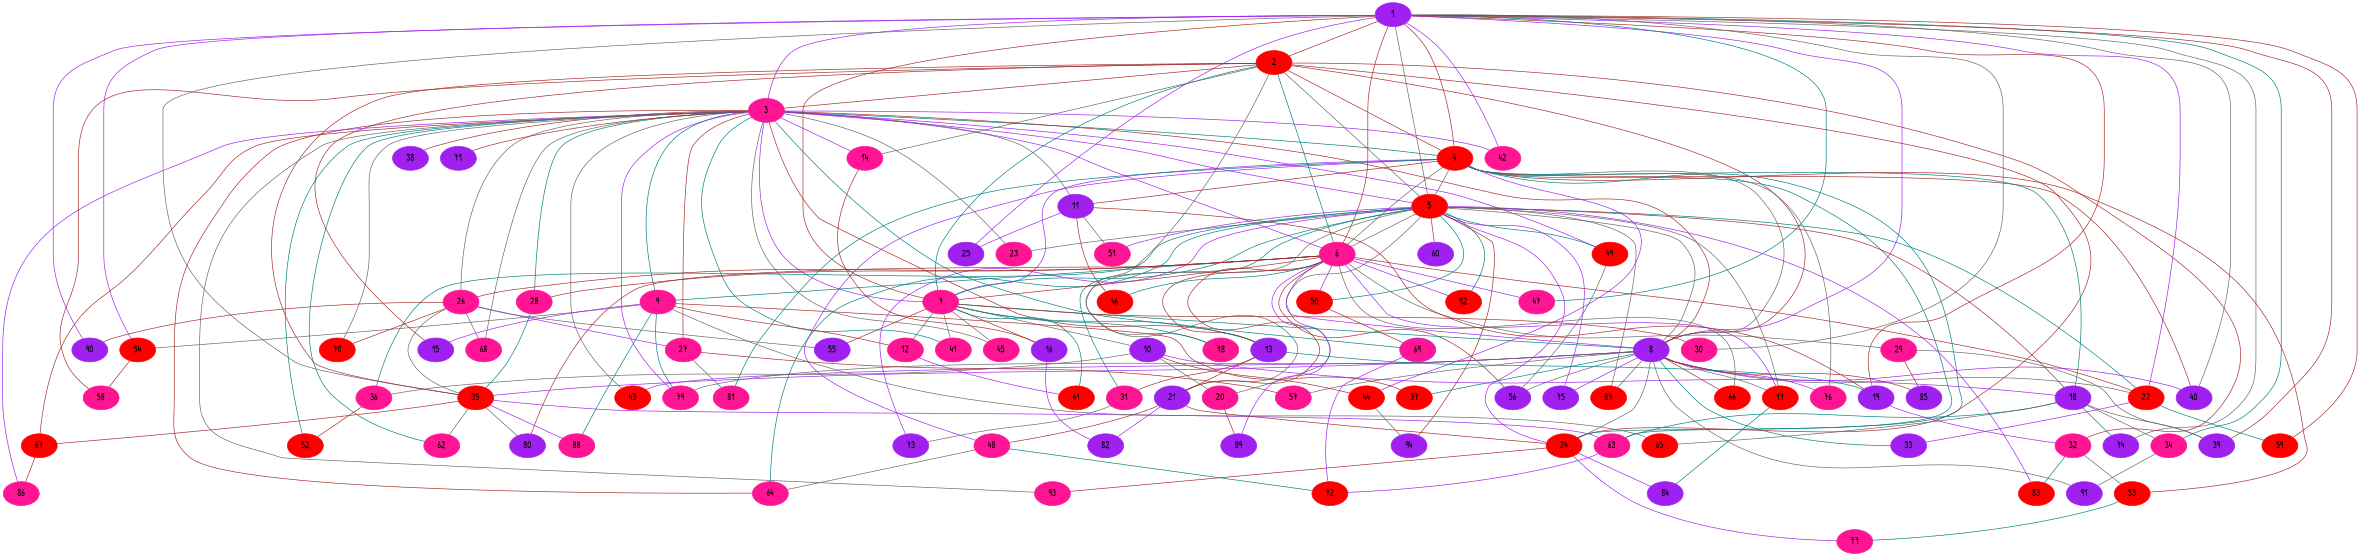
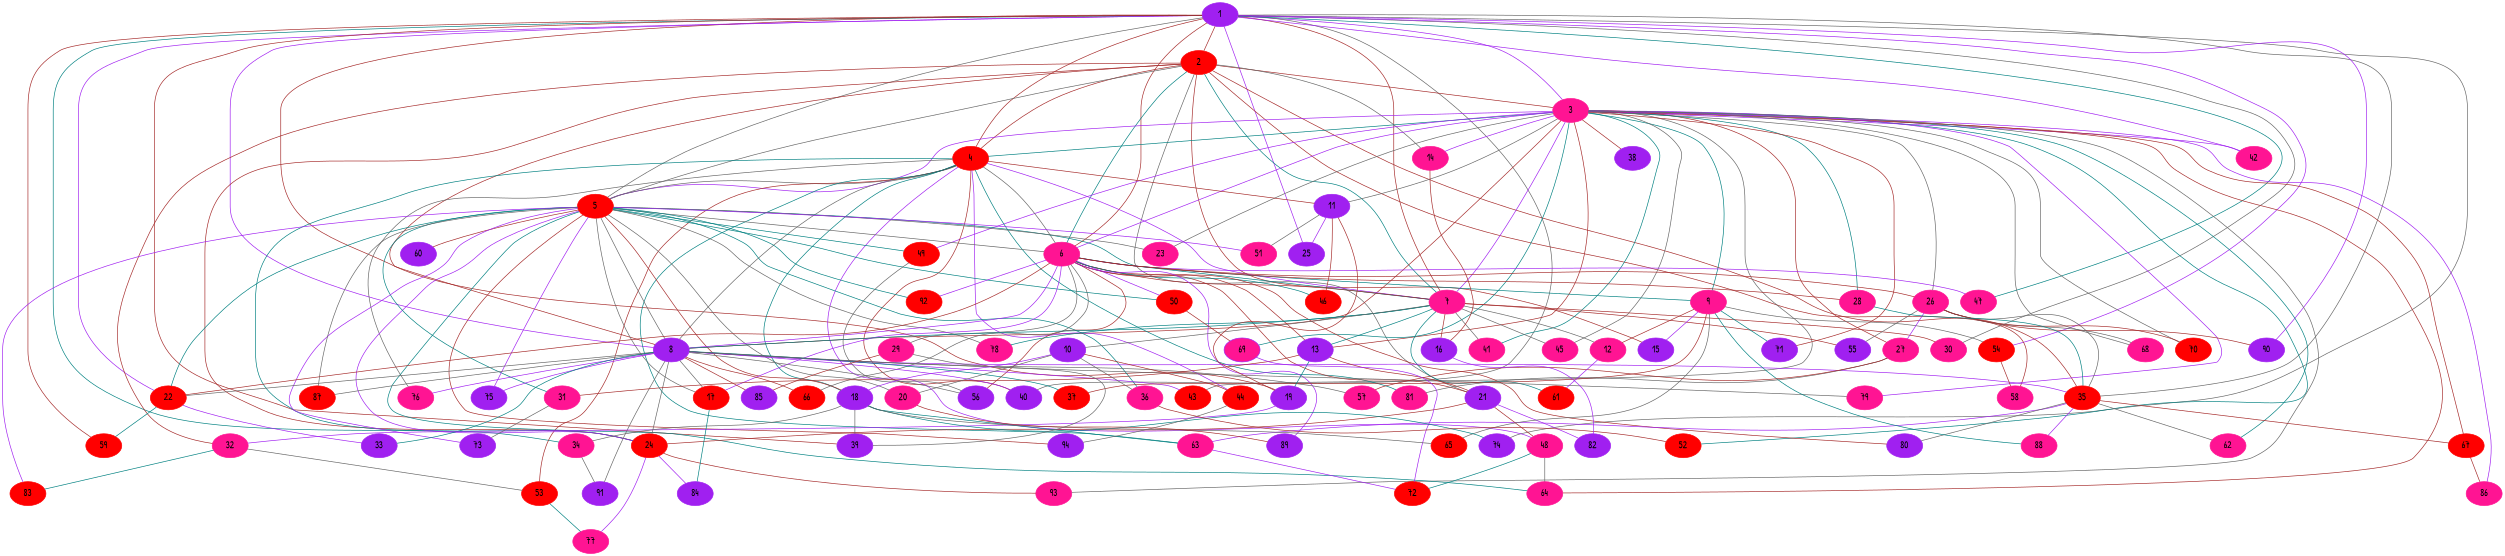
(657, 352) -> (1742, 324)
